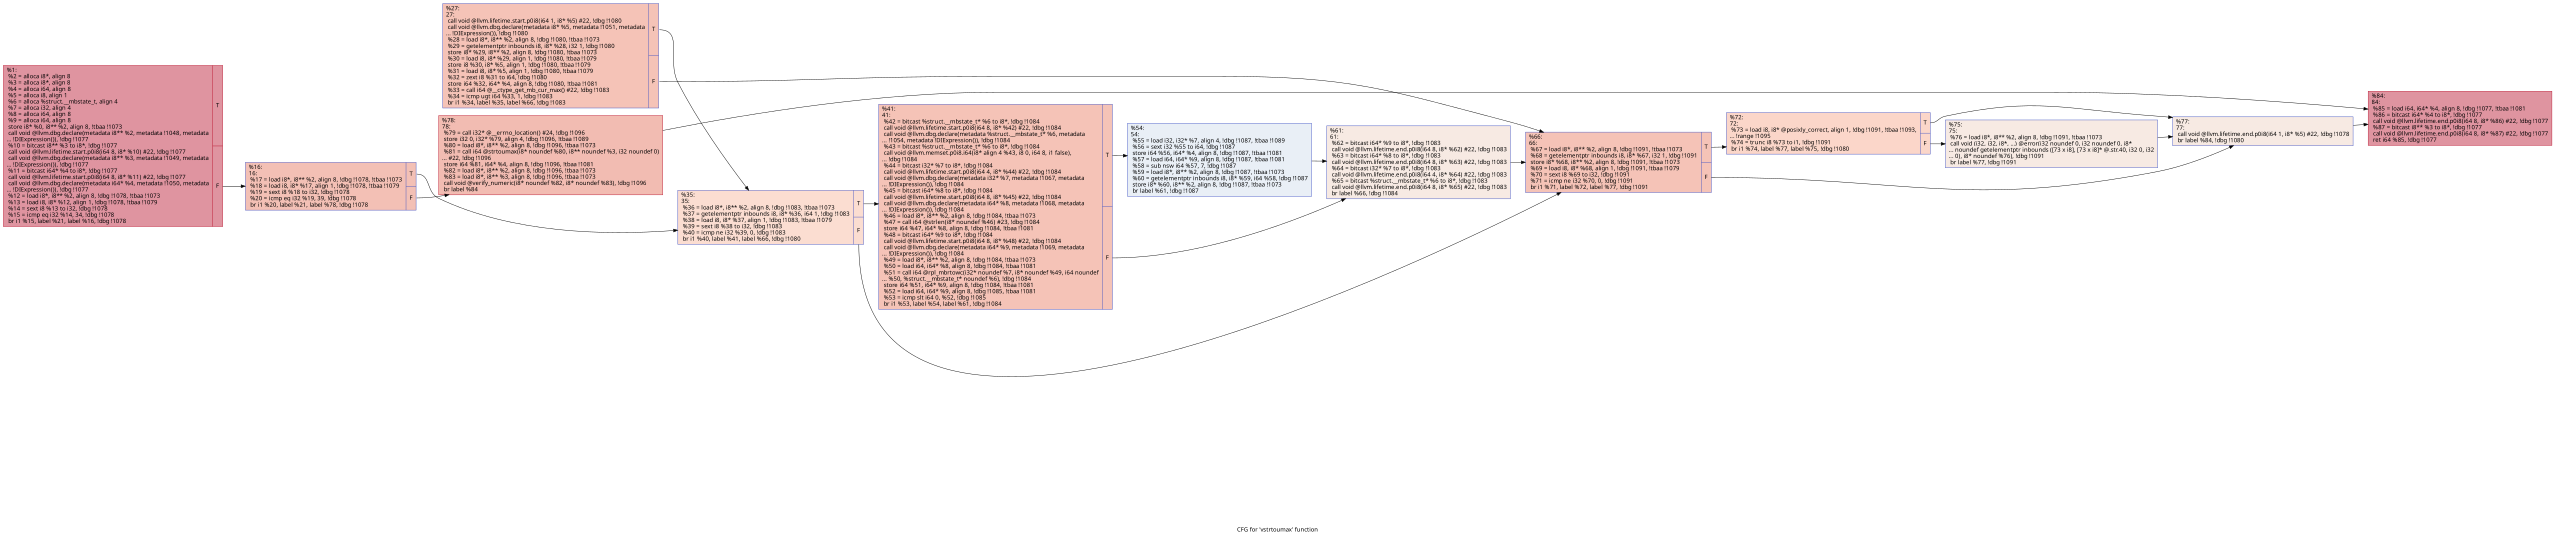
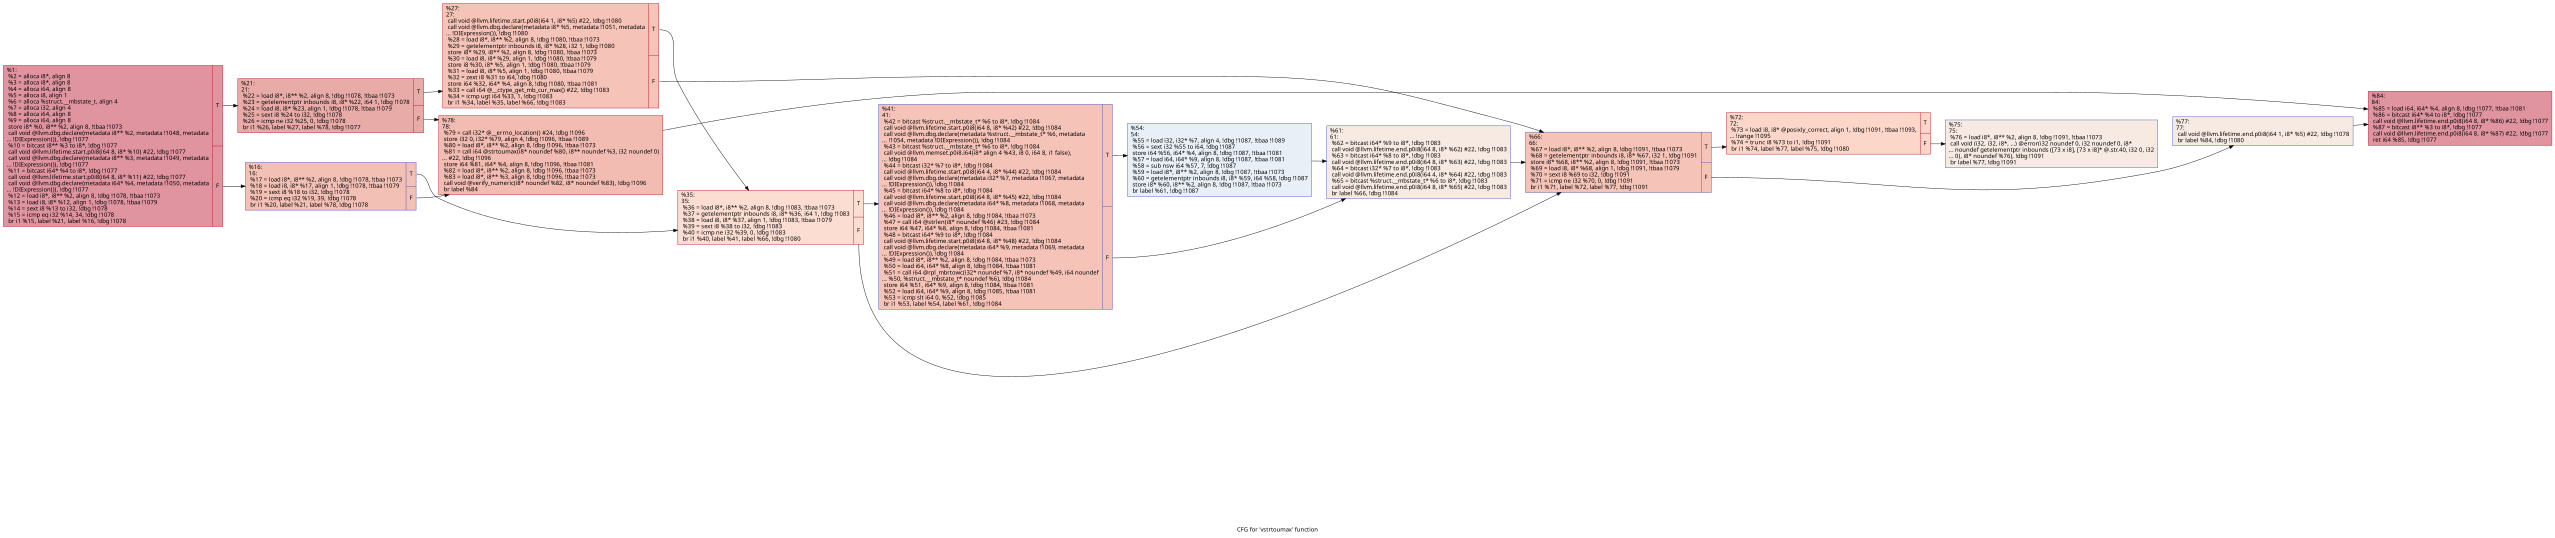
(551, 56) -> (551, 56)
none -> (331, 106)
(2048, 106) -> none
(1828, 133) -> (1828, 133)
(2163, 137) -> none
(771, 217) -> (771, 217)
